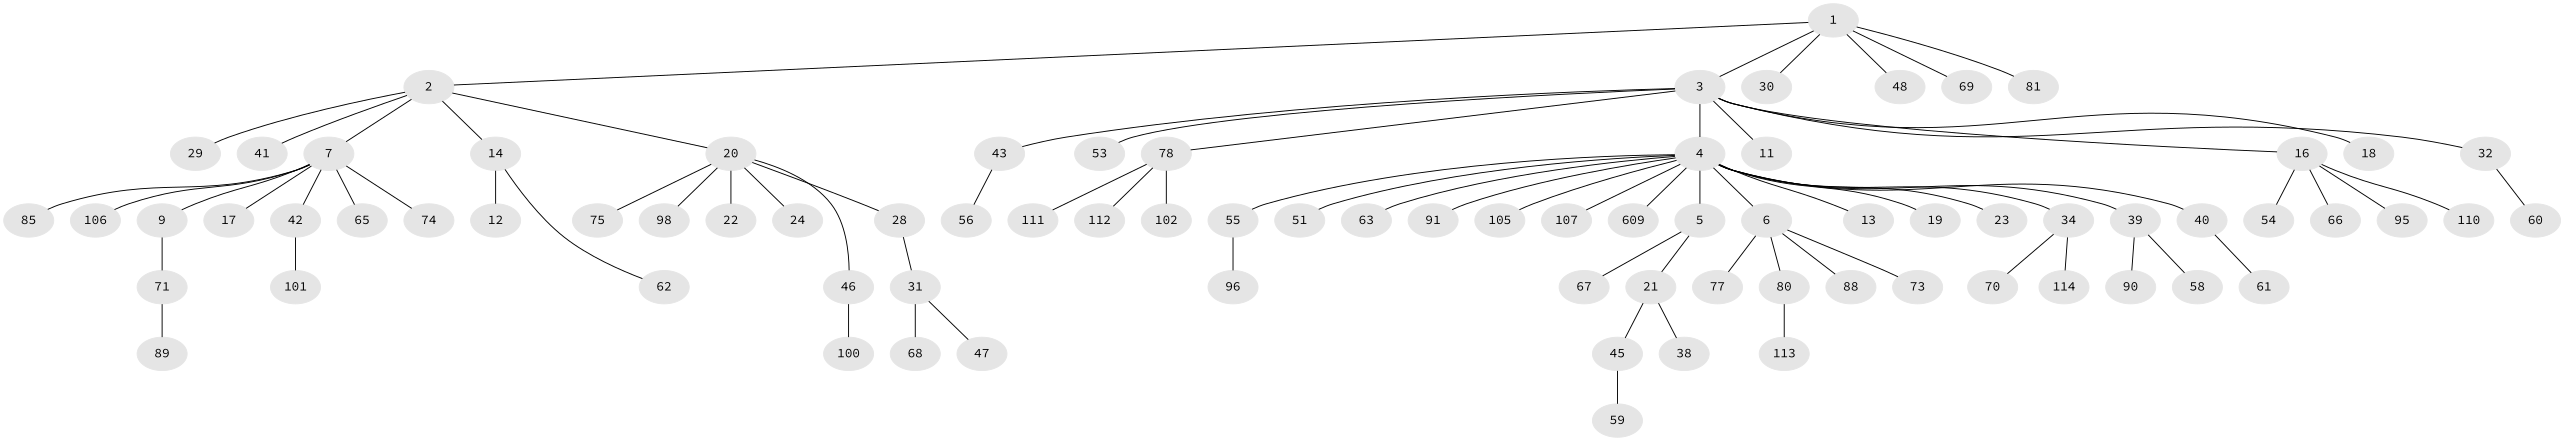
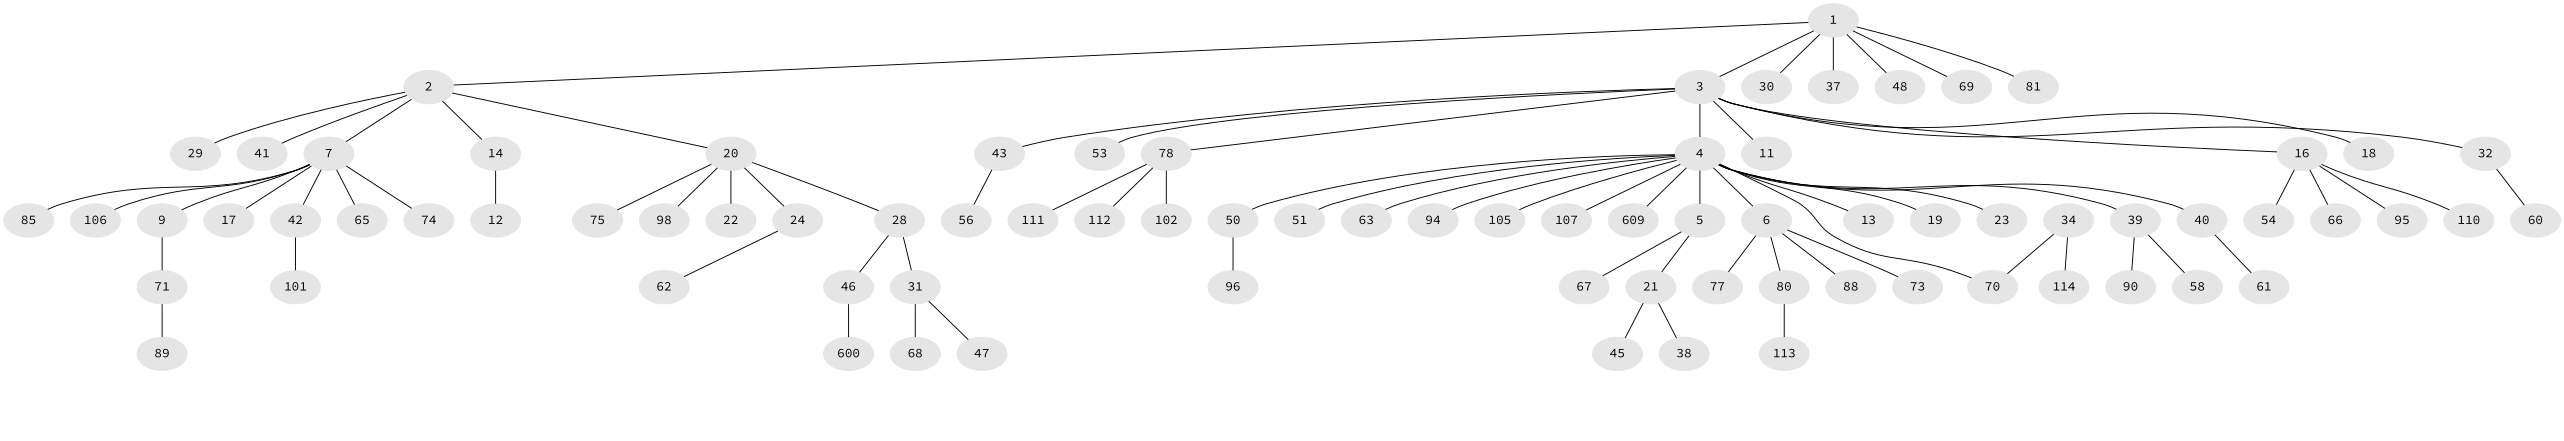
none -> (1833, 87)
(1884, 187) -> (1837, 238)
(824, 197) -> (874, 254)
(1233, 220) -> (1233, 220)
(1433, 220) -> (1433, 220)
(564, 237) -> (731, 254)
(849, 354) -> (849, 354)
(1617, 421) -> none
